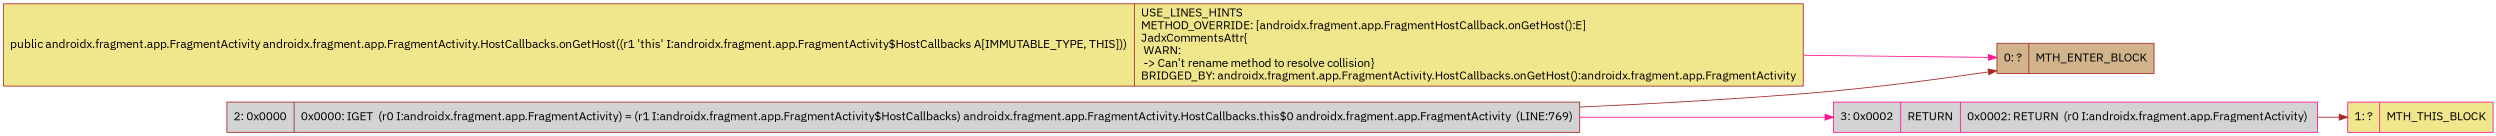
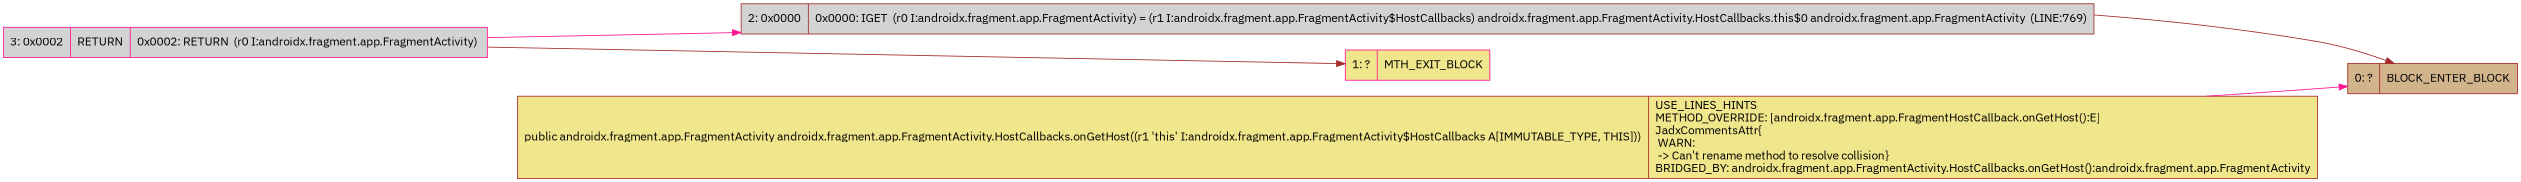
(2091, 58) -> (2449, 78)
(1702, 117) -> (610, 35)
(2436, 117) -> (1434, 65)
